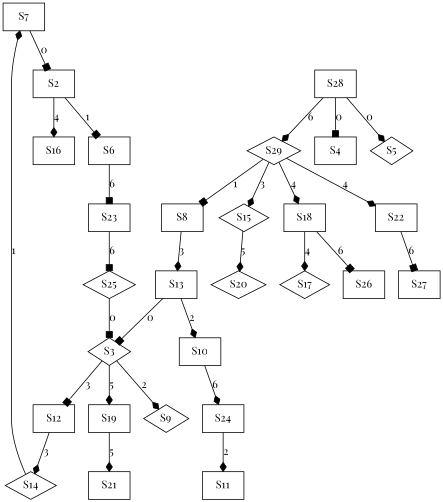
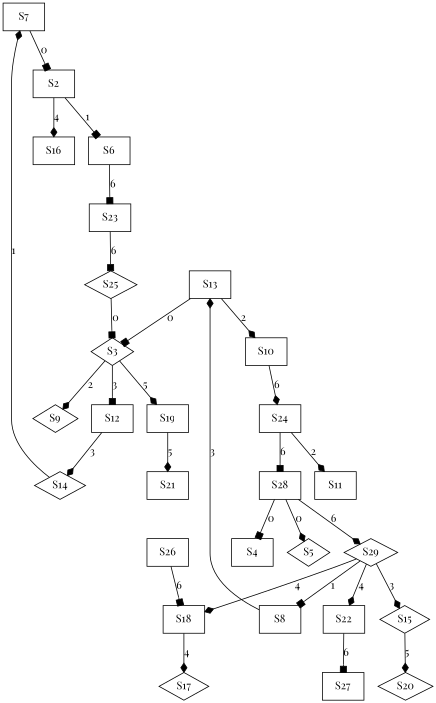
(332, 248) -> (175, 582)
none -> (280, 448)
